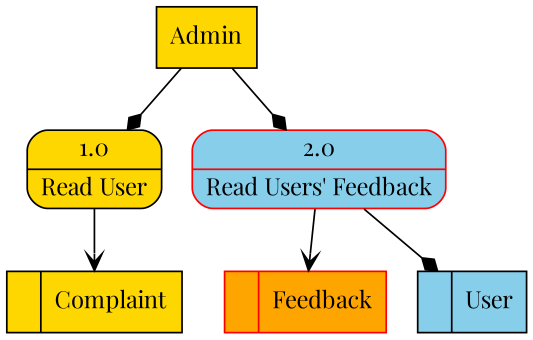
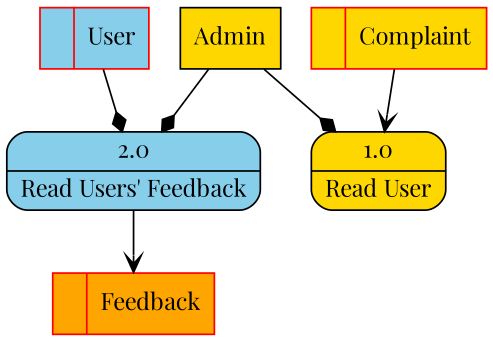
(319, 169) -> (134, 171)
(94, 231) -> (391, 92)
(393, 233) -> (110, 91)
(94, 302) -> (399, 38)
(472, 302) -> (94, 38)
